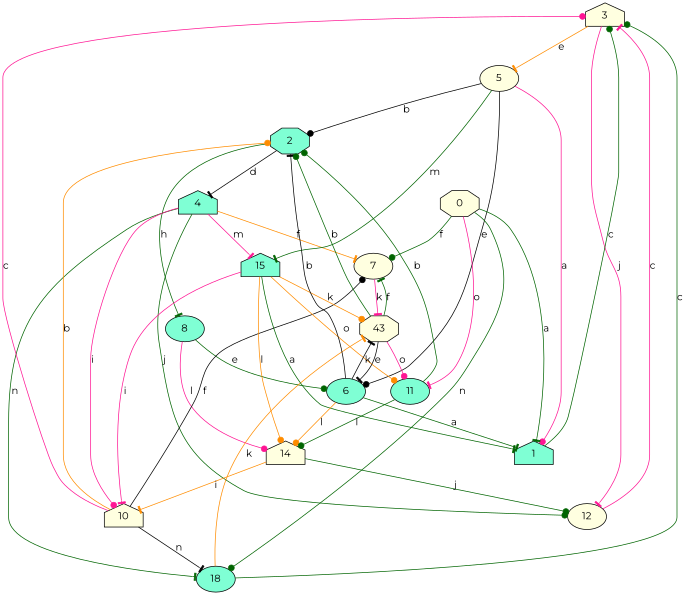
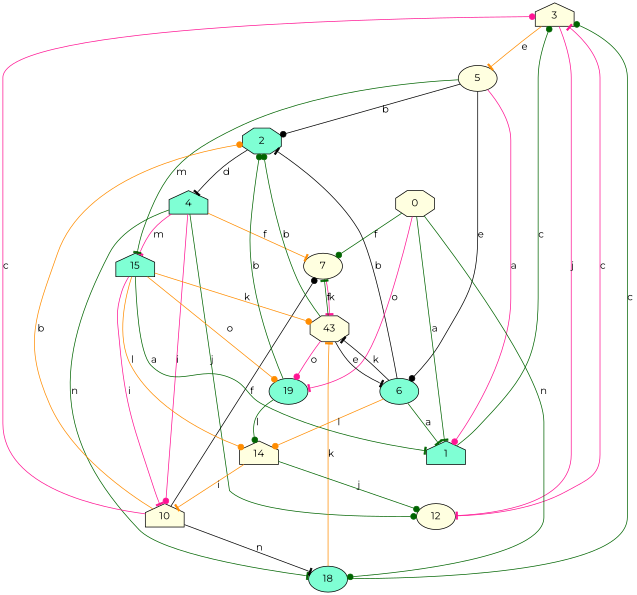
(185, 329) -> none
(410, 391) -> (288, 391)
